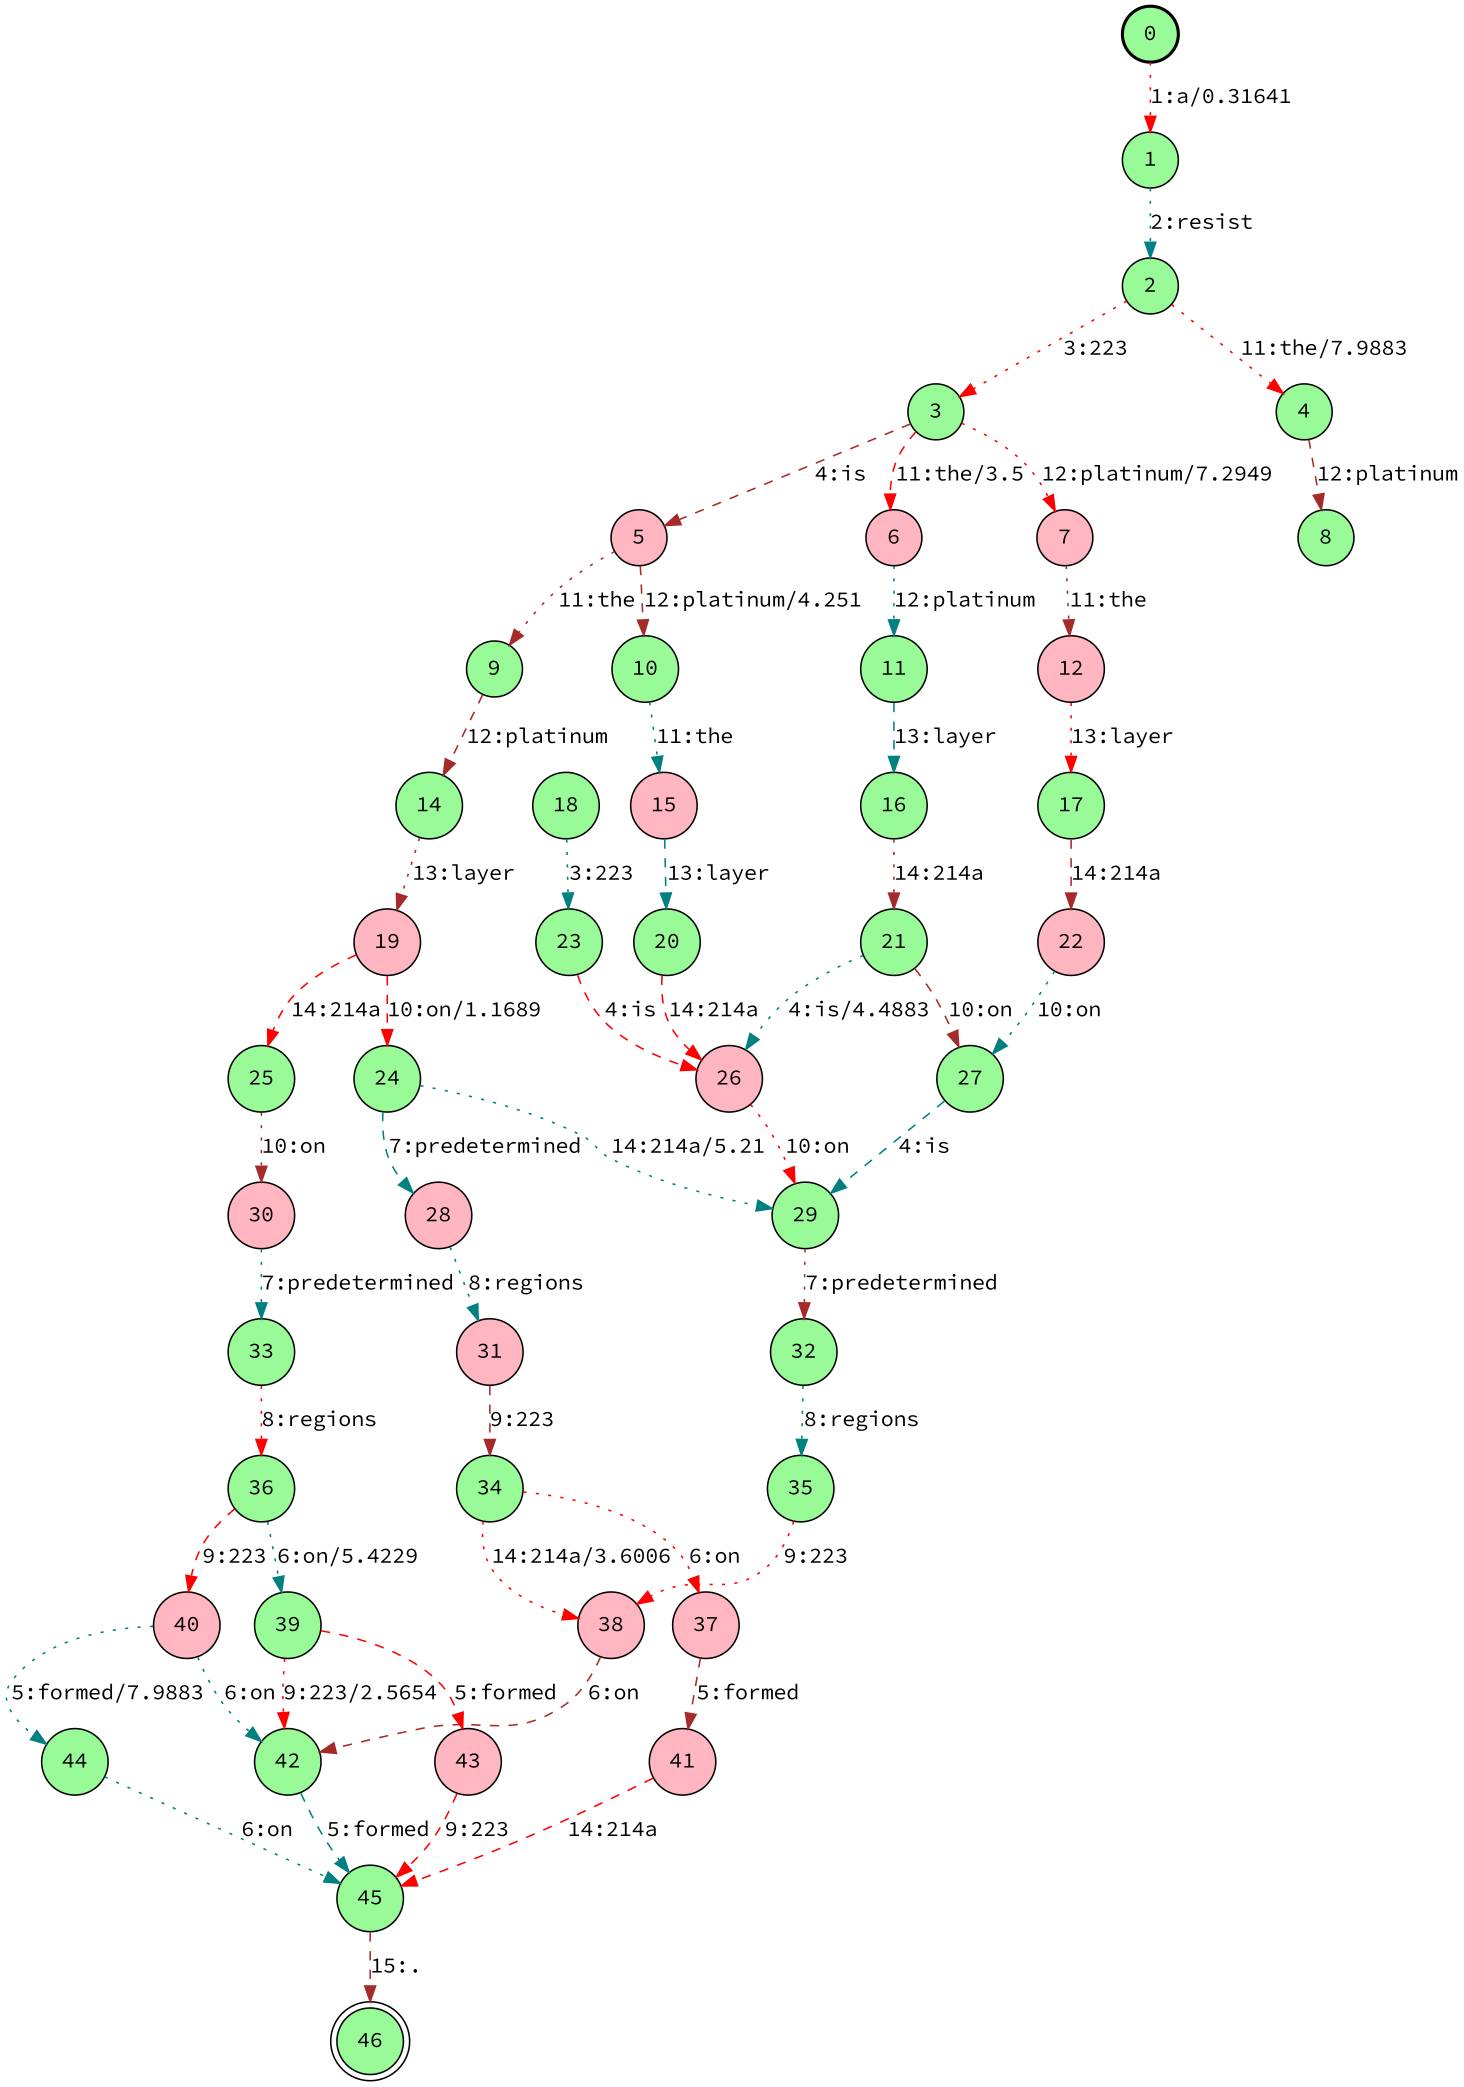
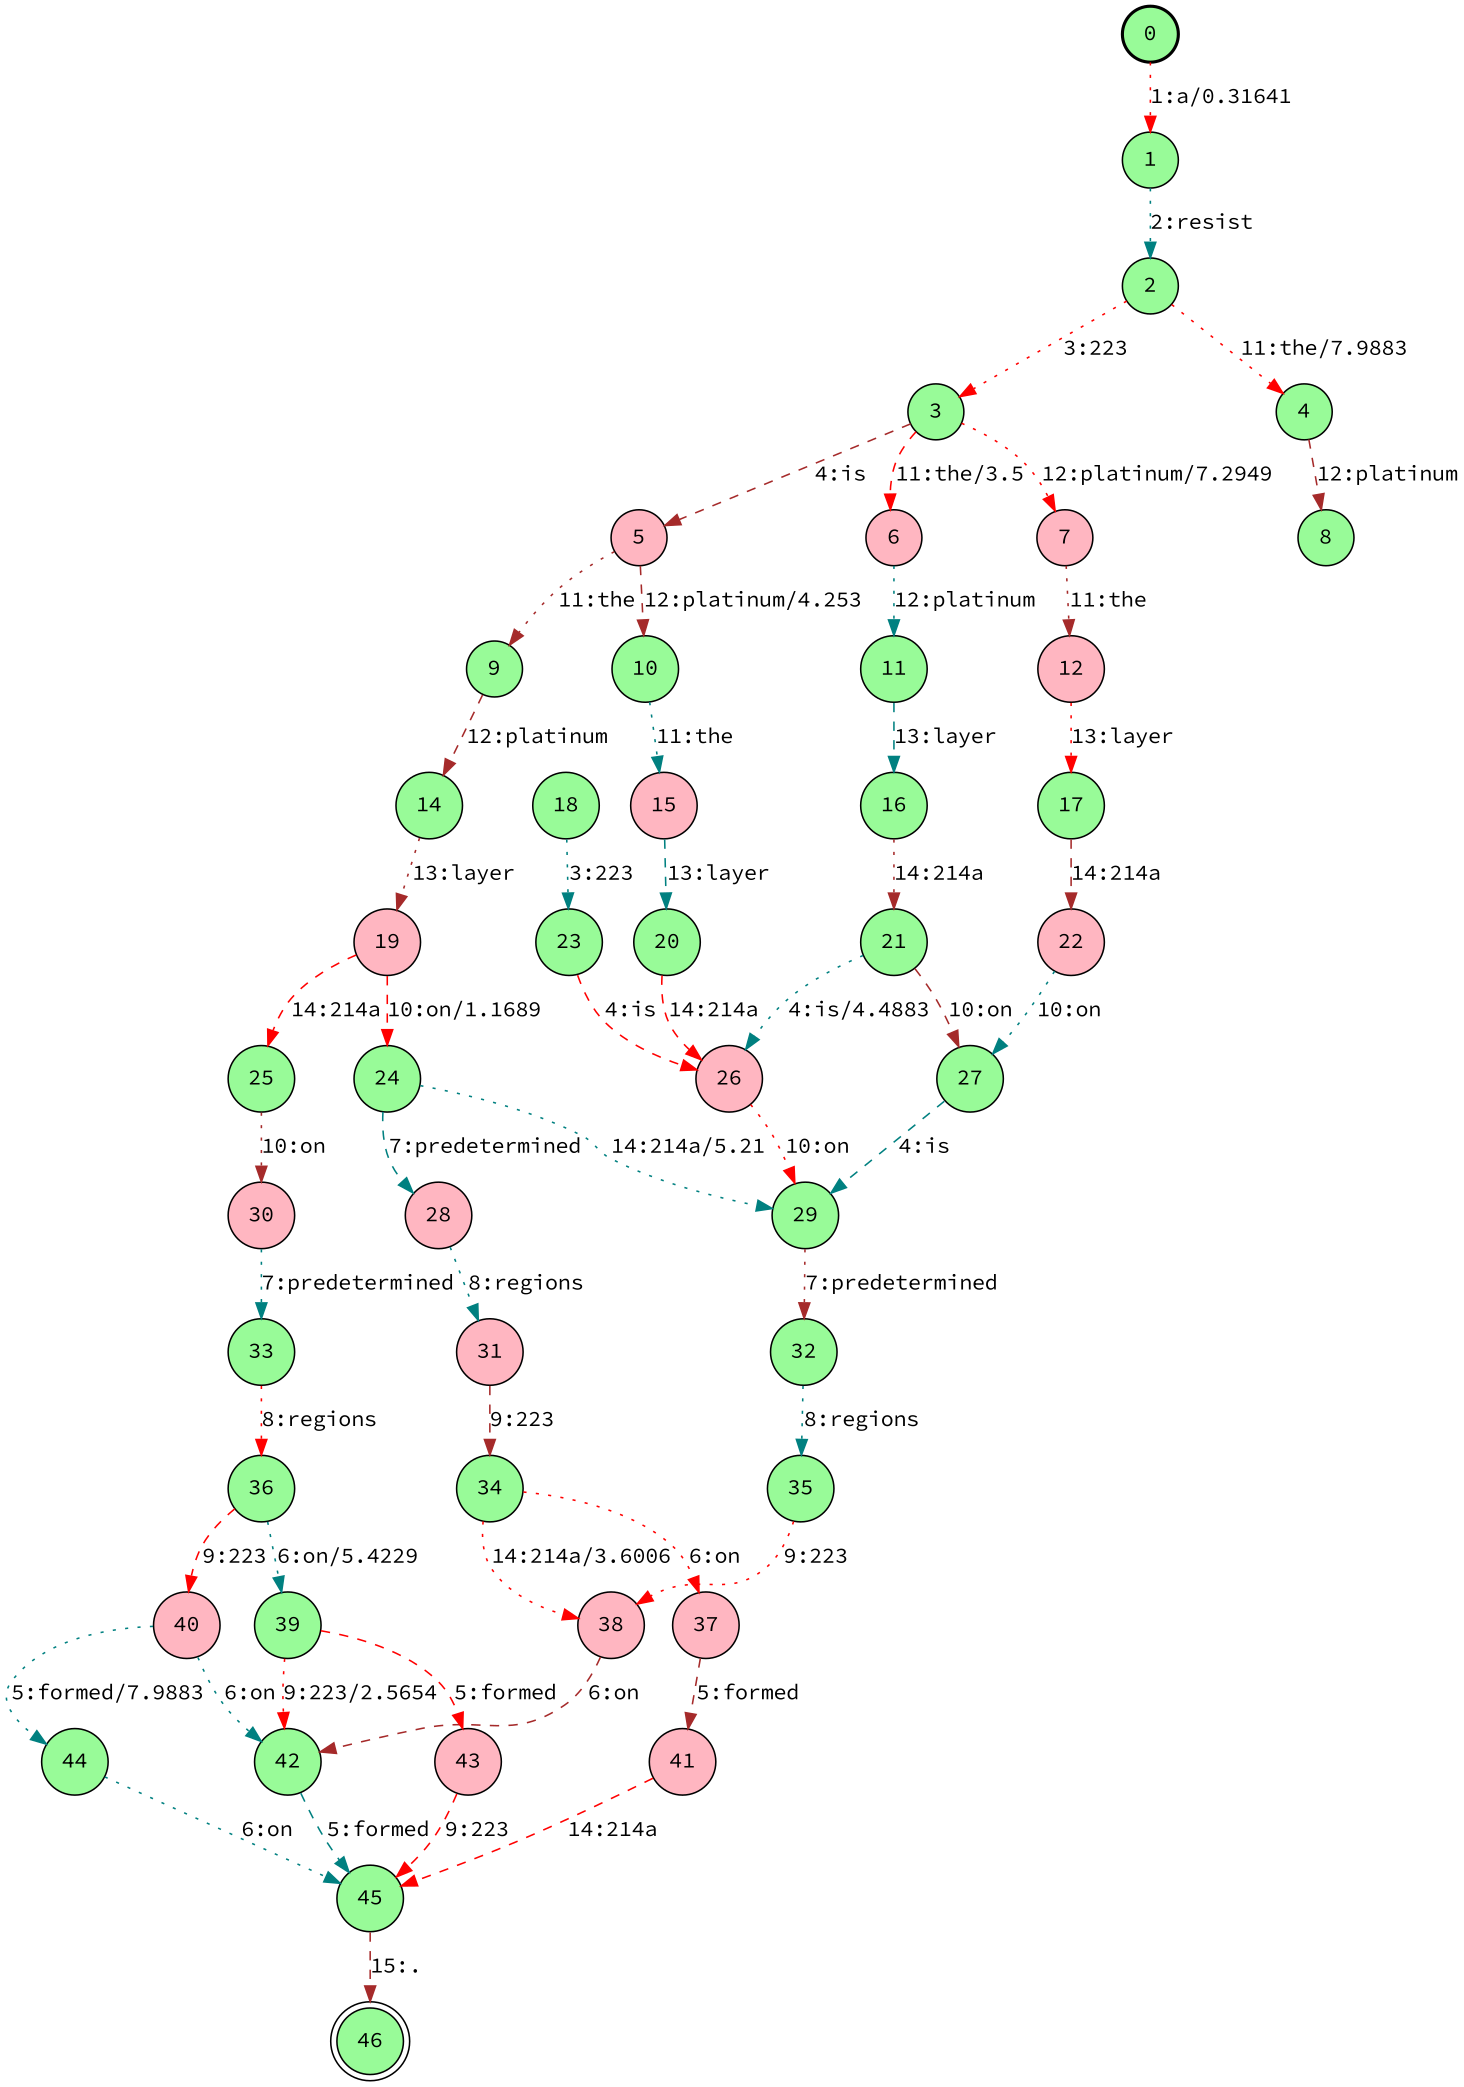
(753, 601) -> (753, 601)
